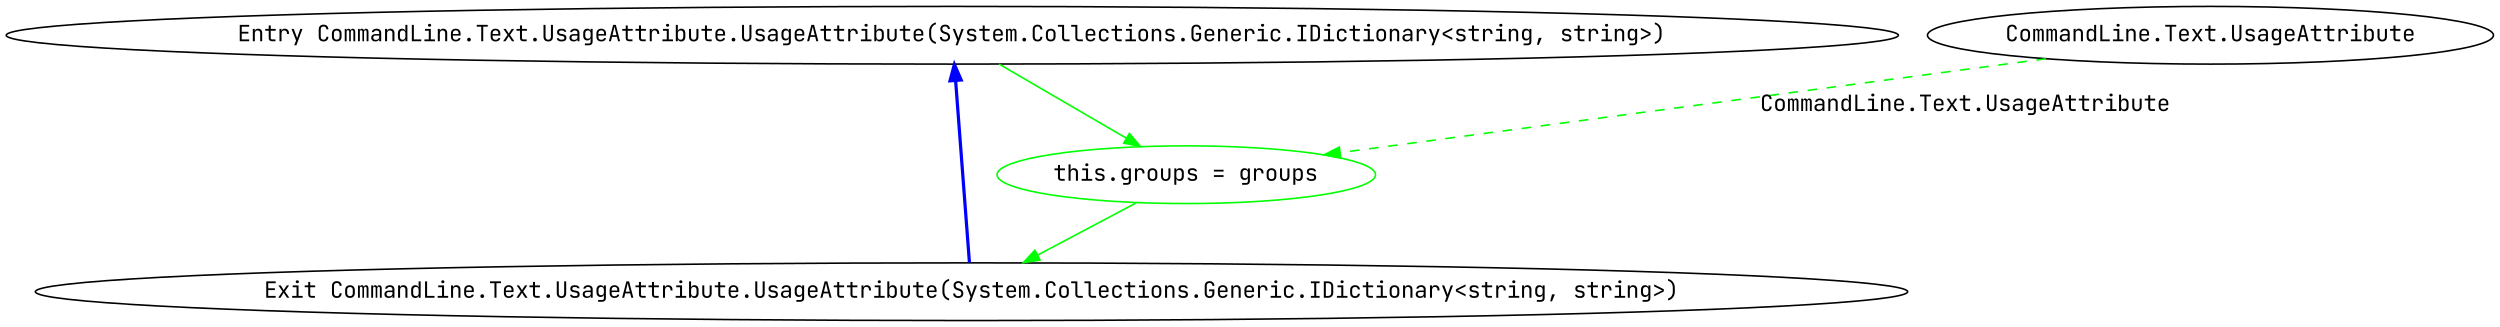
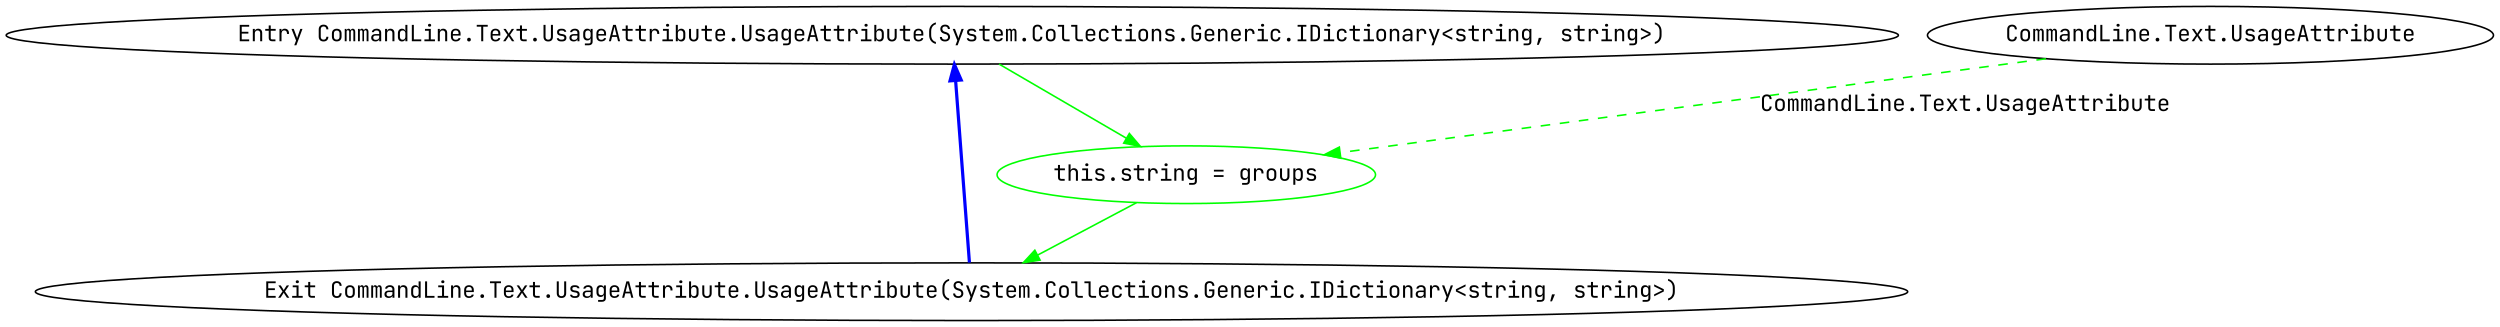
(1186, 175) -> (1186, 175)
